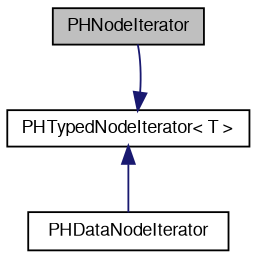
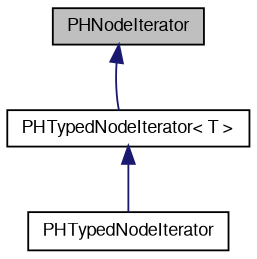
(140, 68) -> (116, 87)
(128, 231) -> (128, 231)
